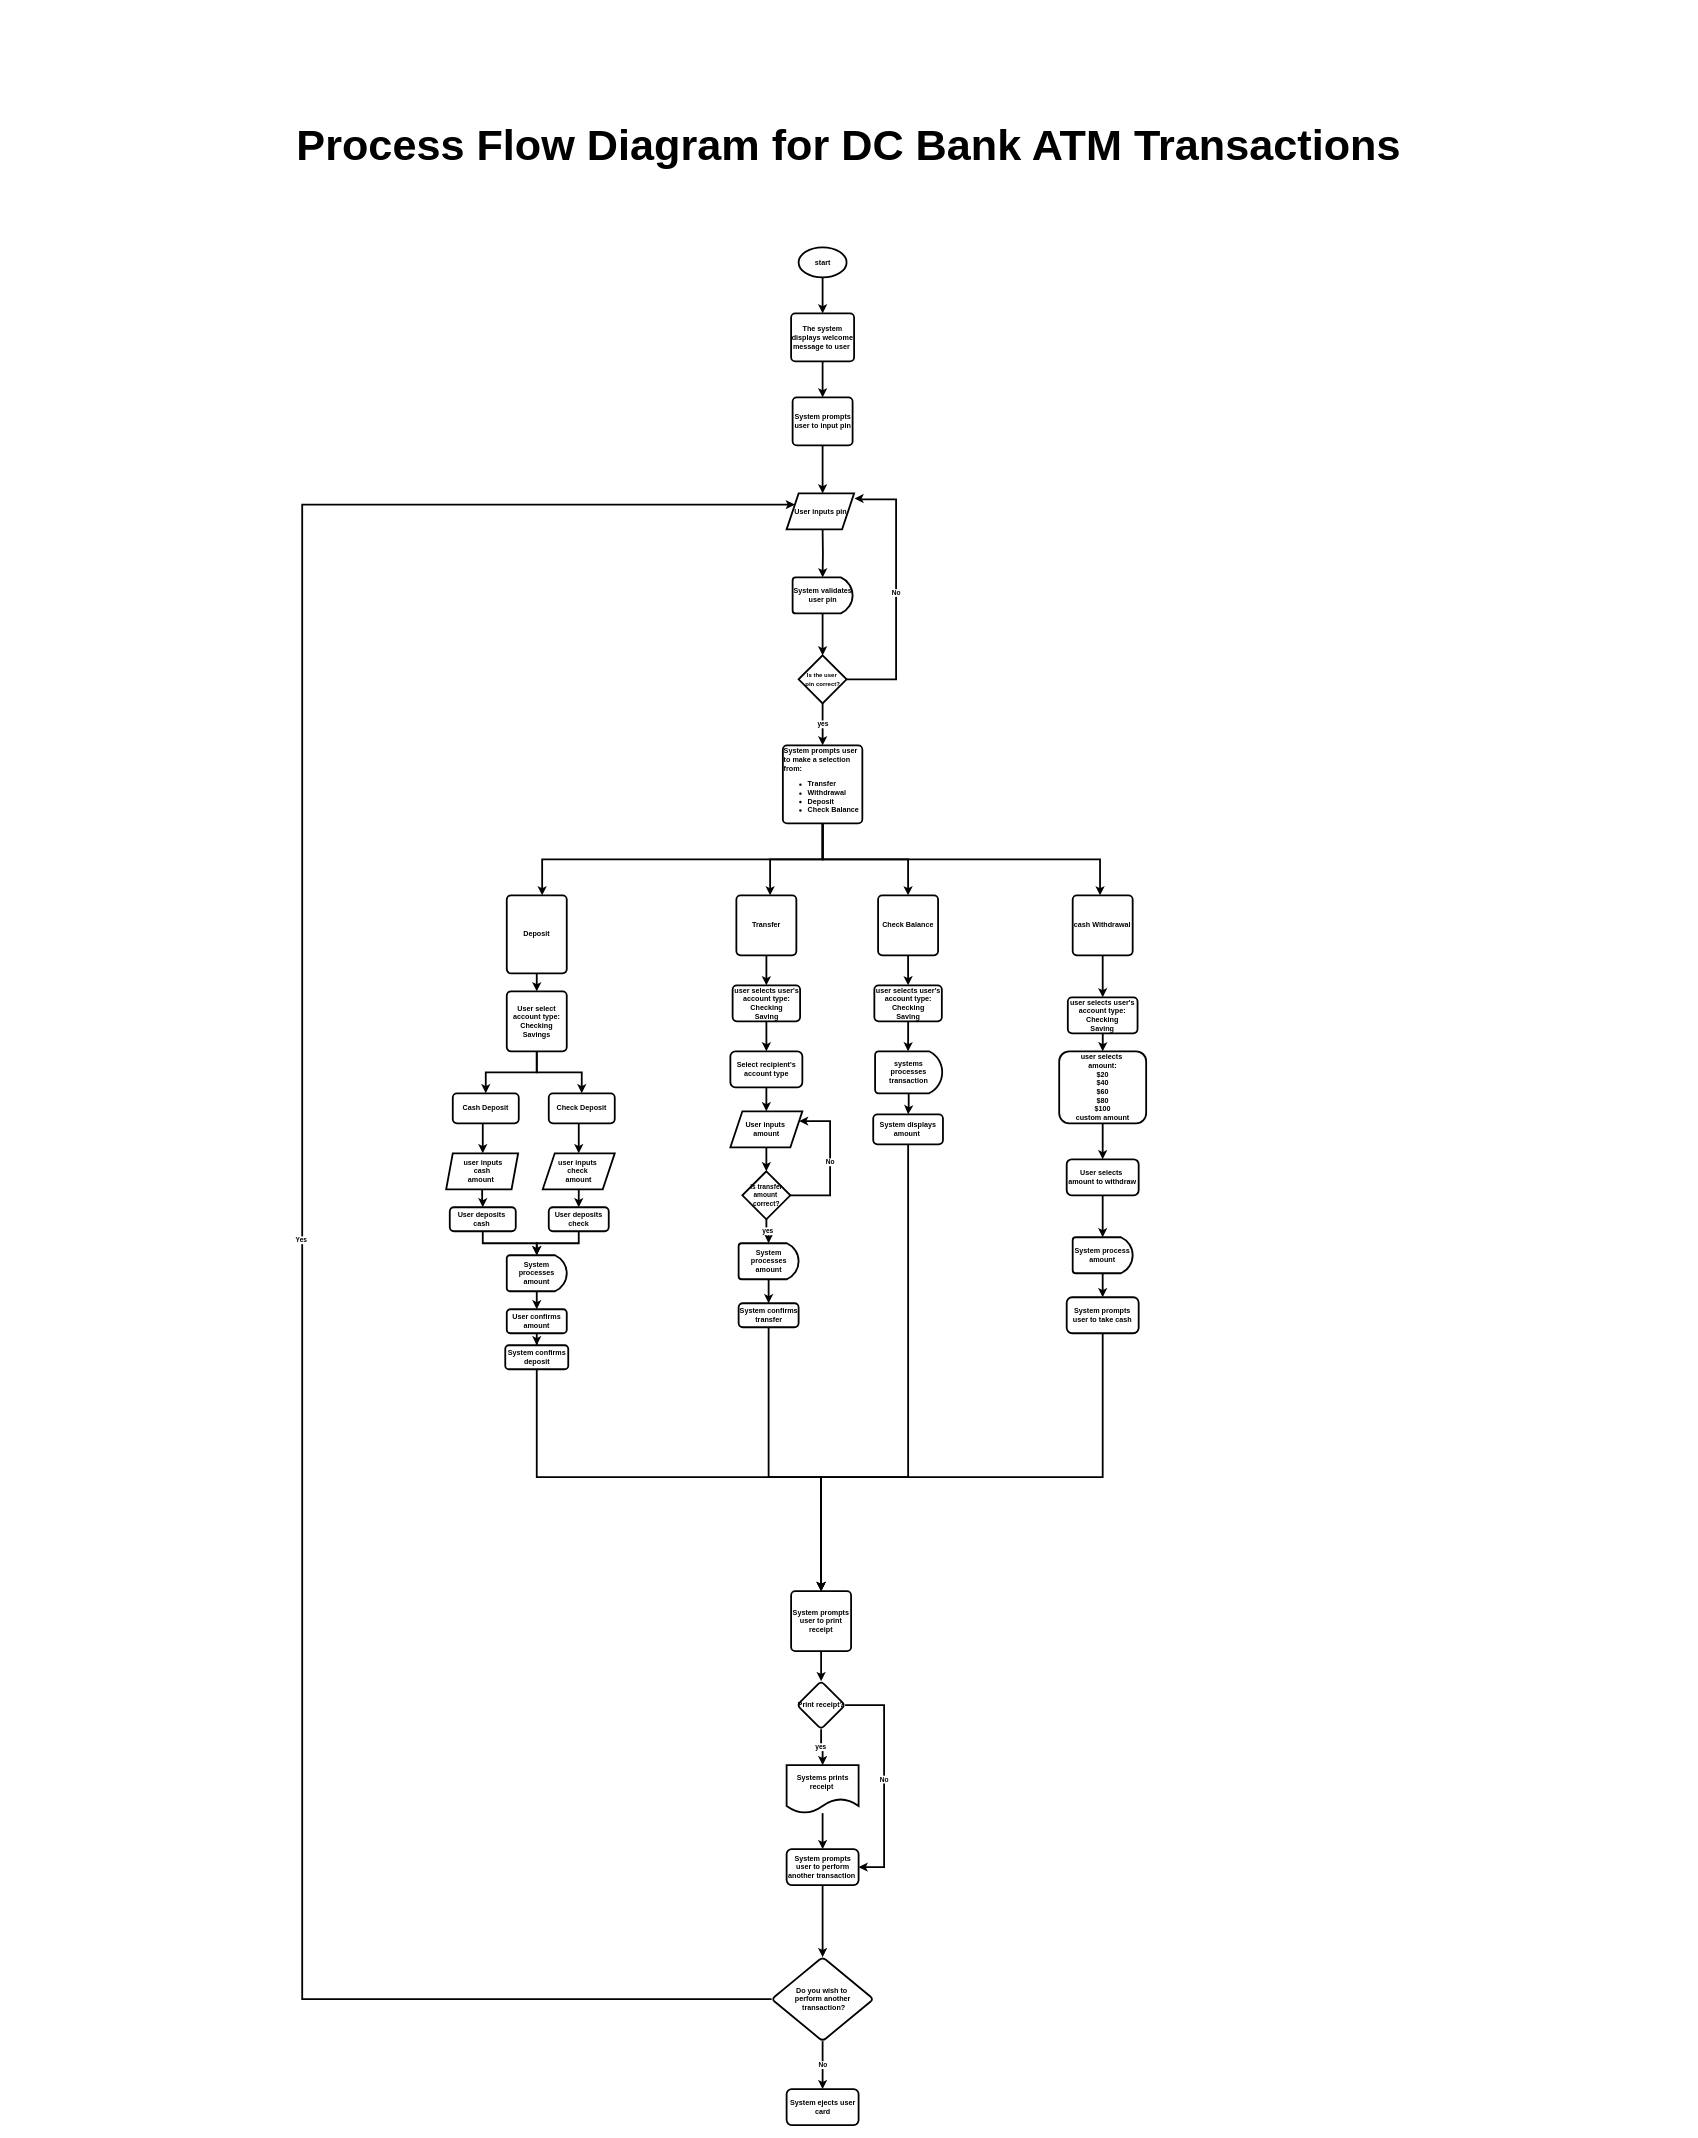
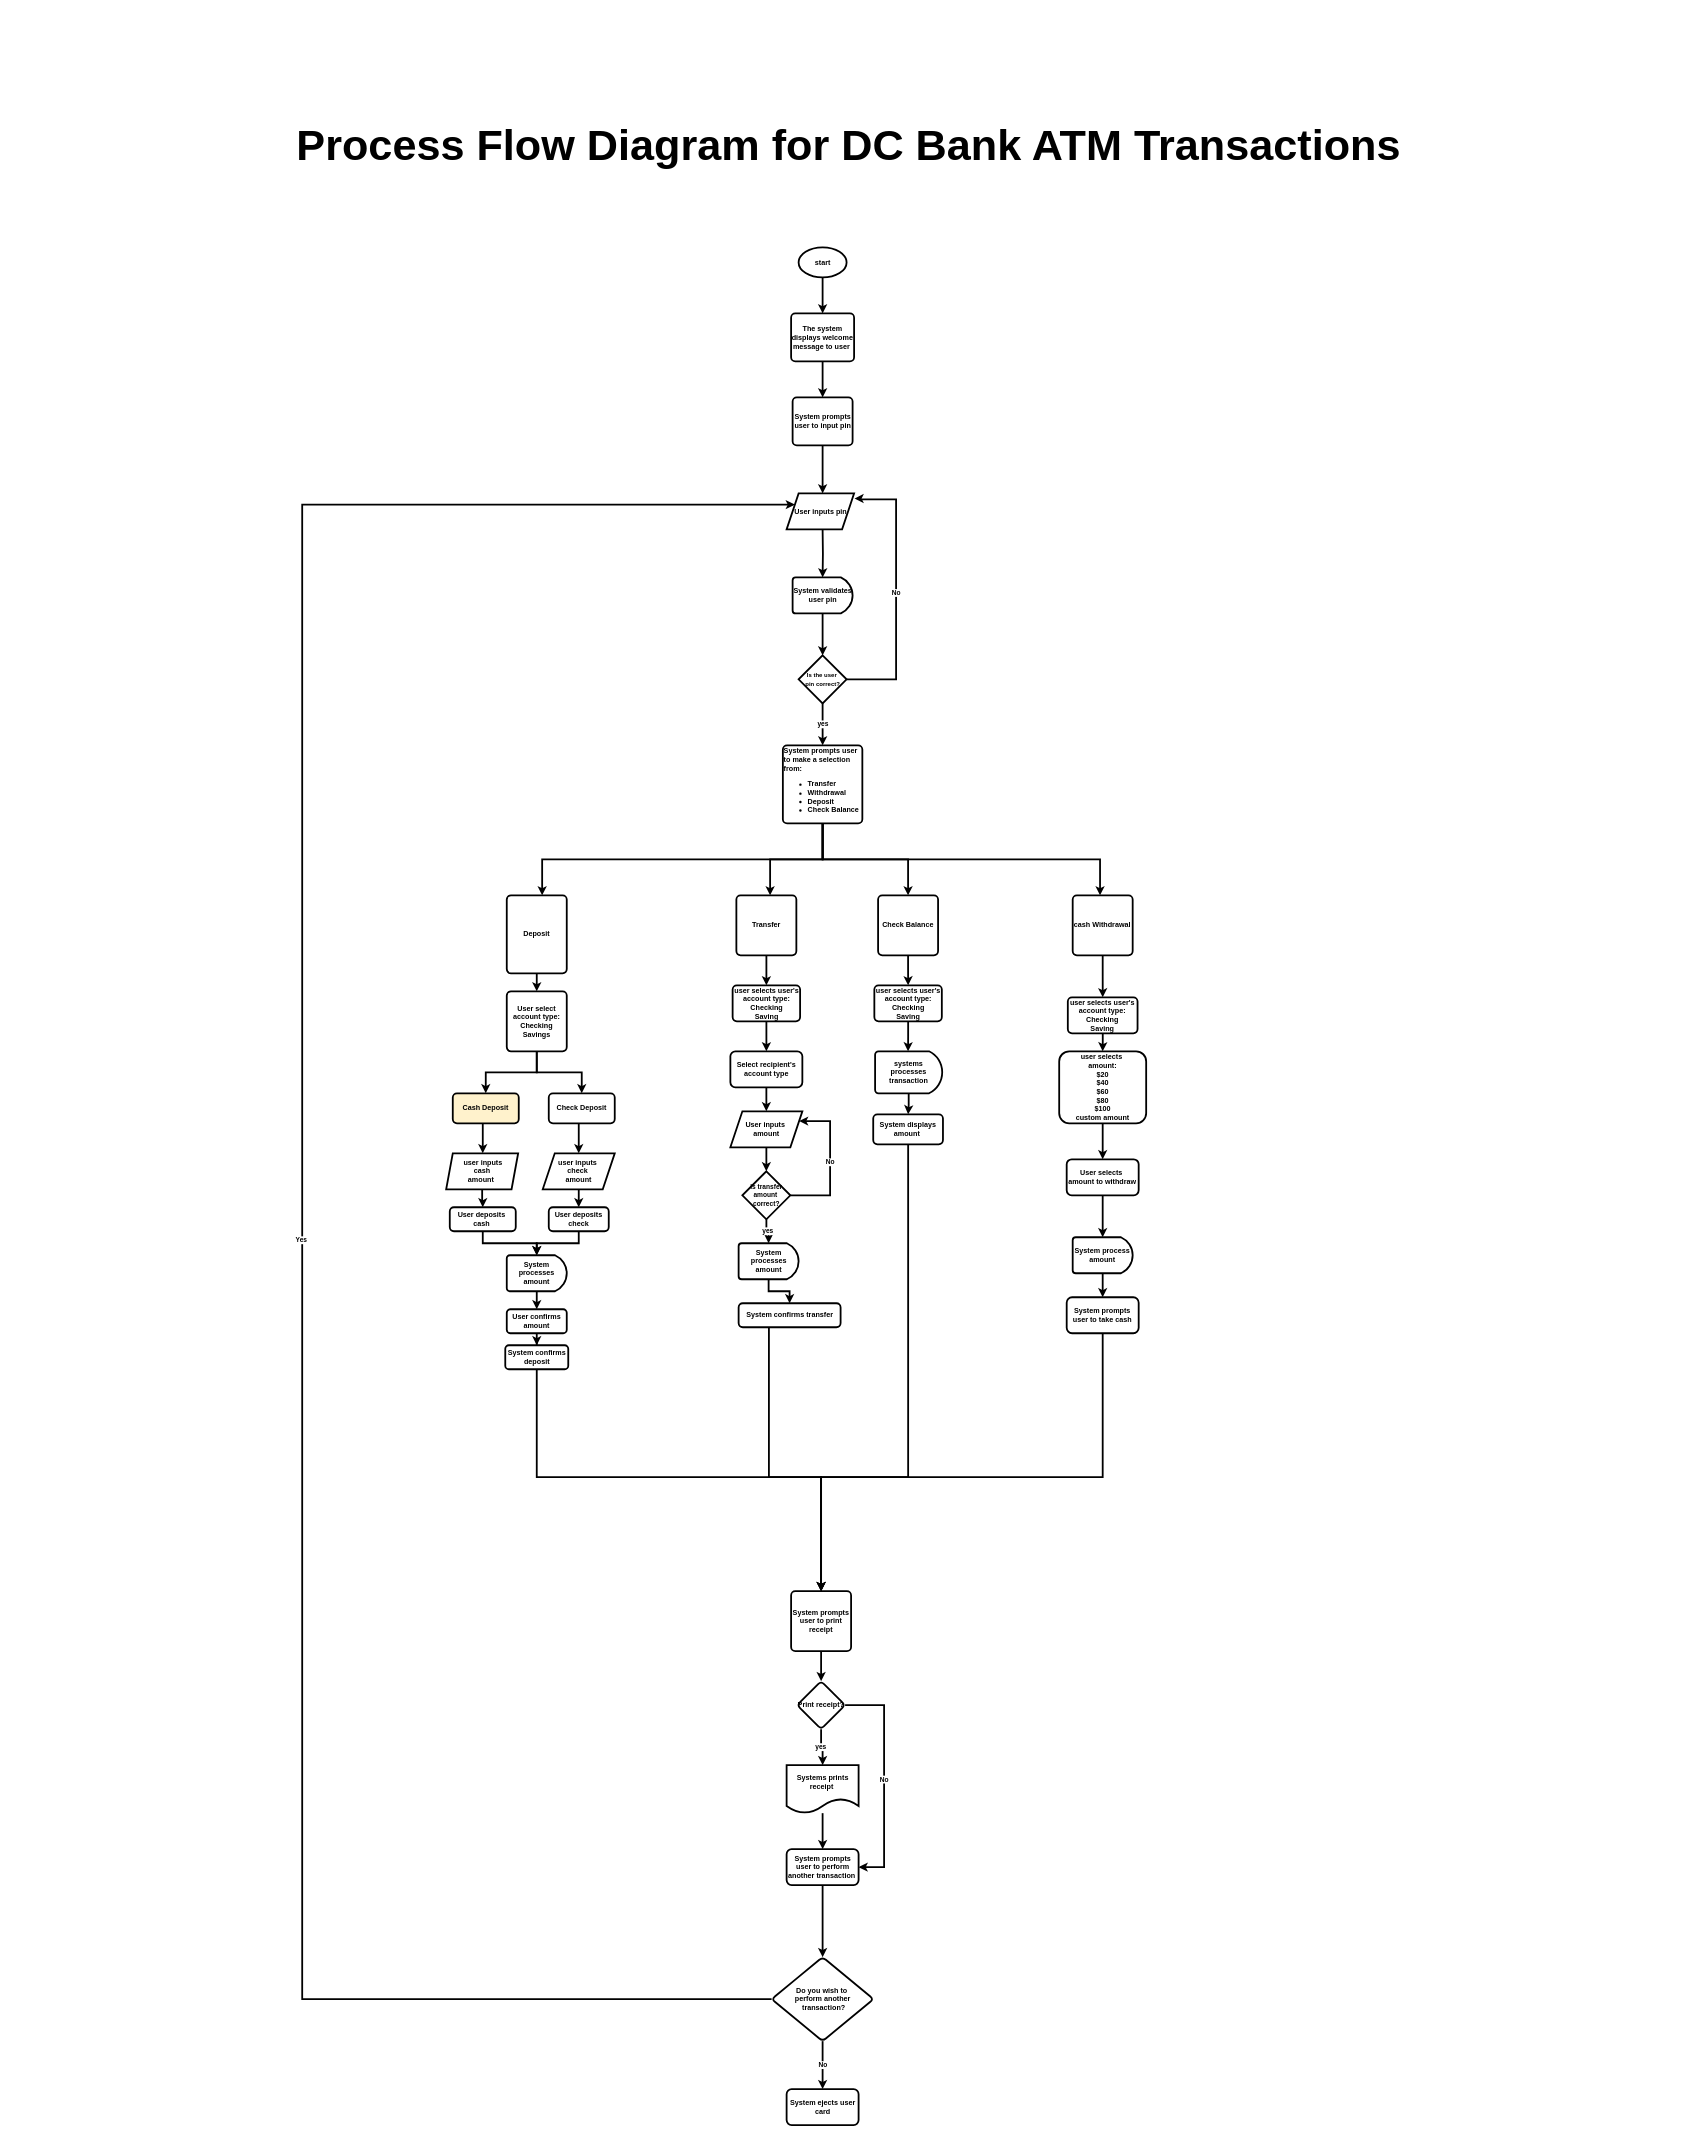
(486, 1109) -> (486, 1109)
(769, 1316) -> (790, 1316)
